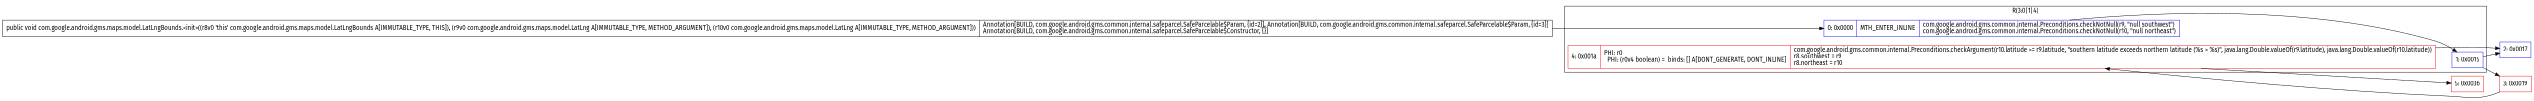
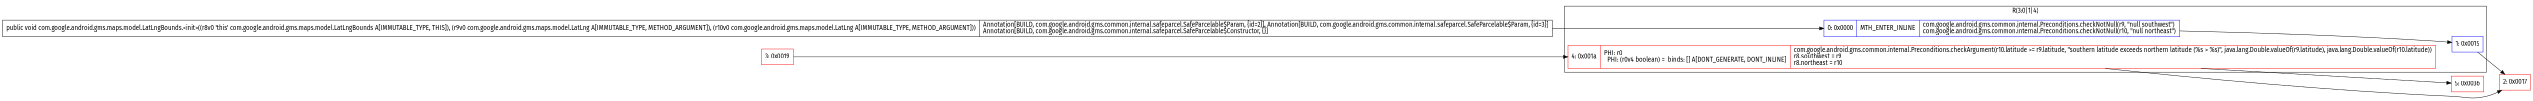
(2515, 50) -> (2515, 82)
(2489, 71) -> none
